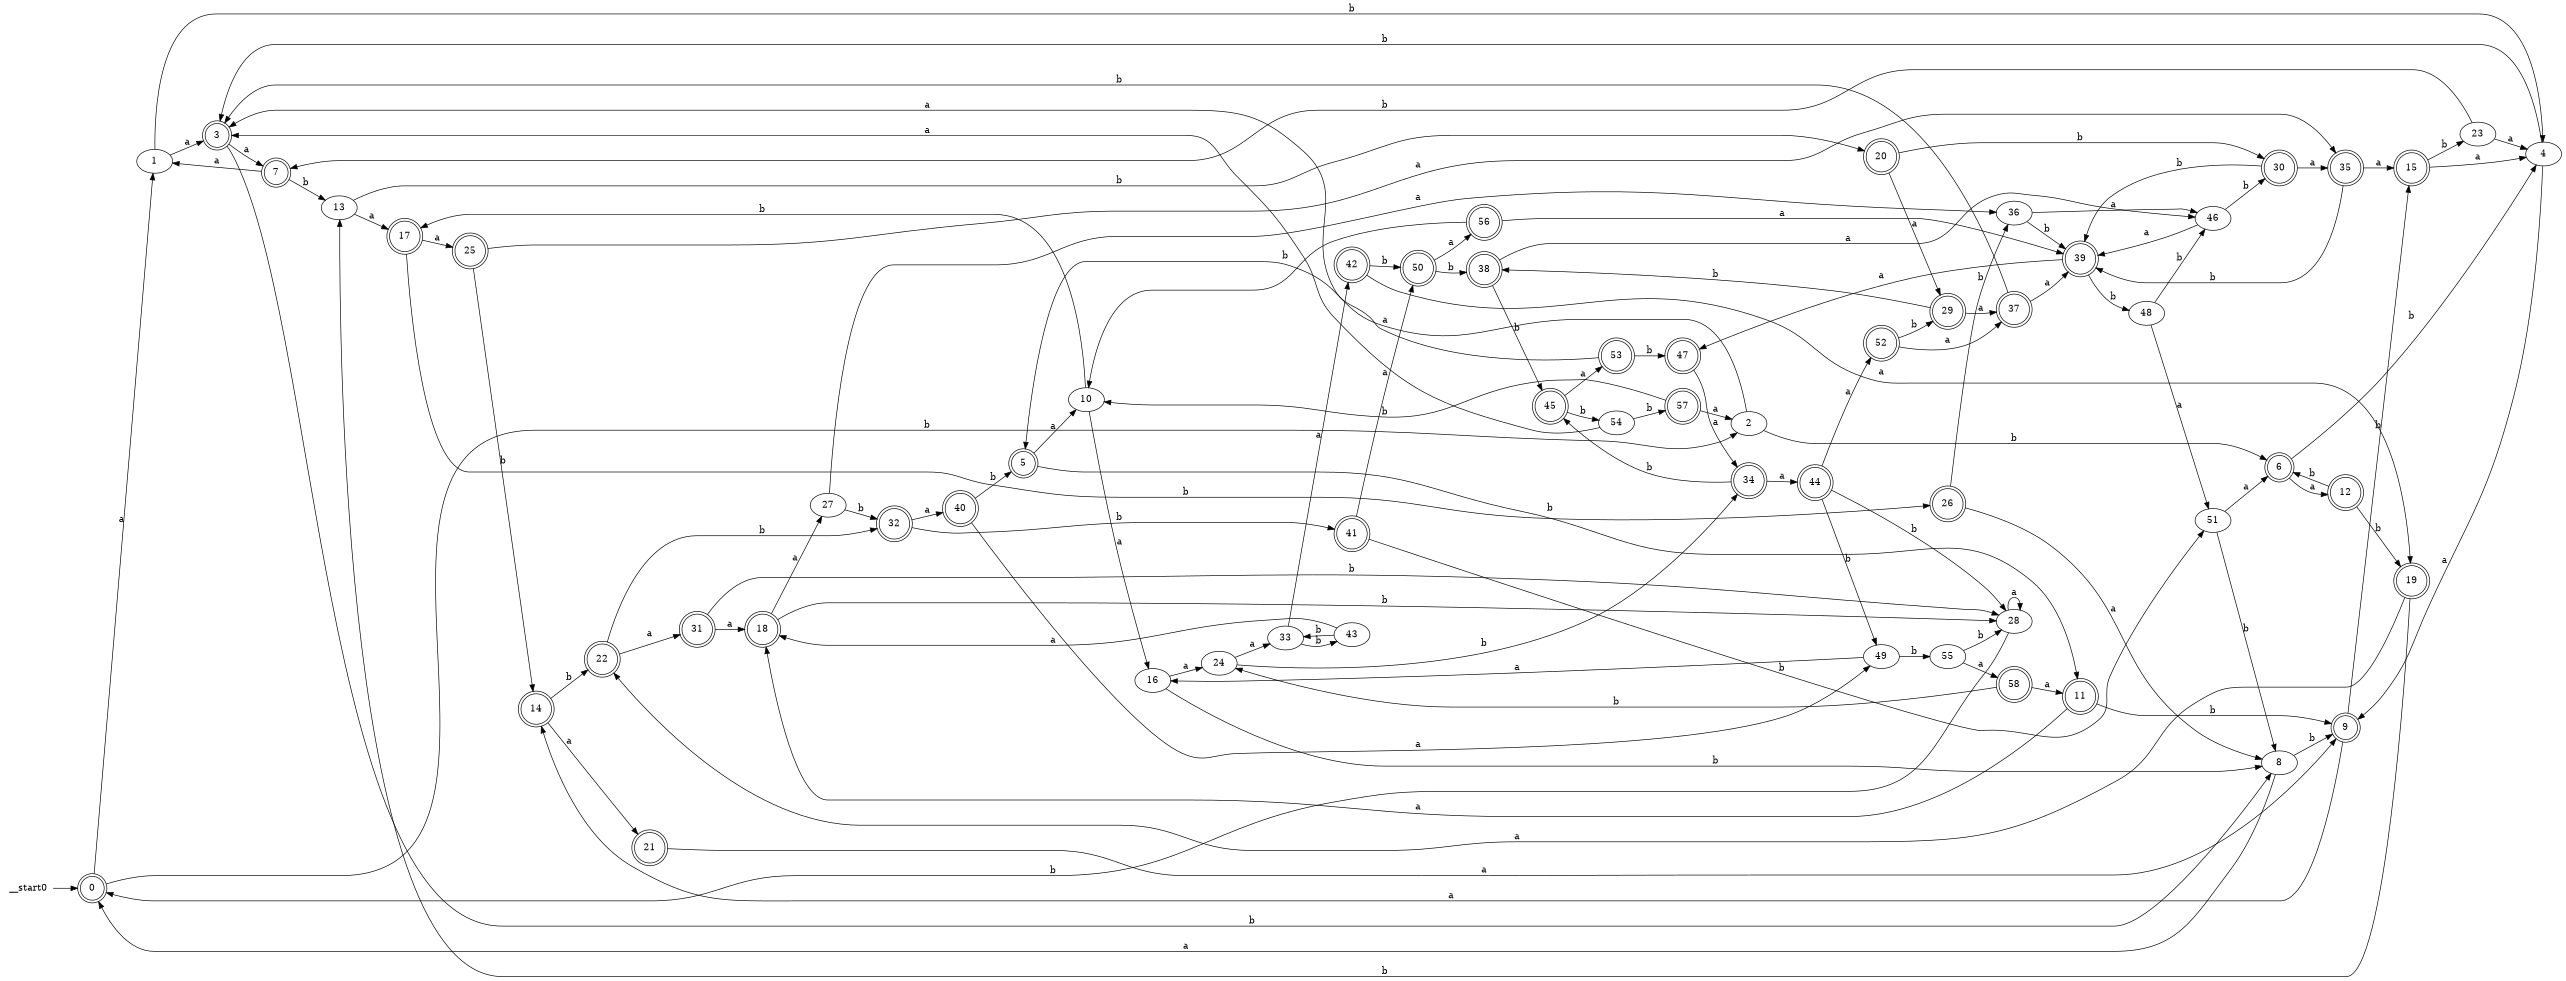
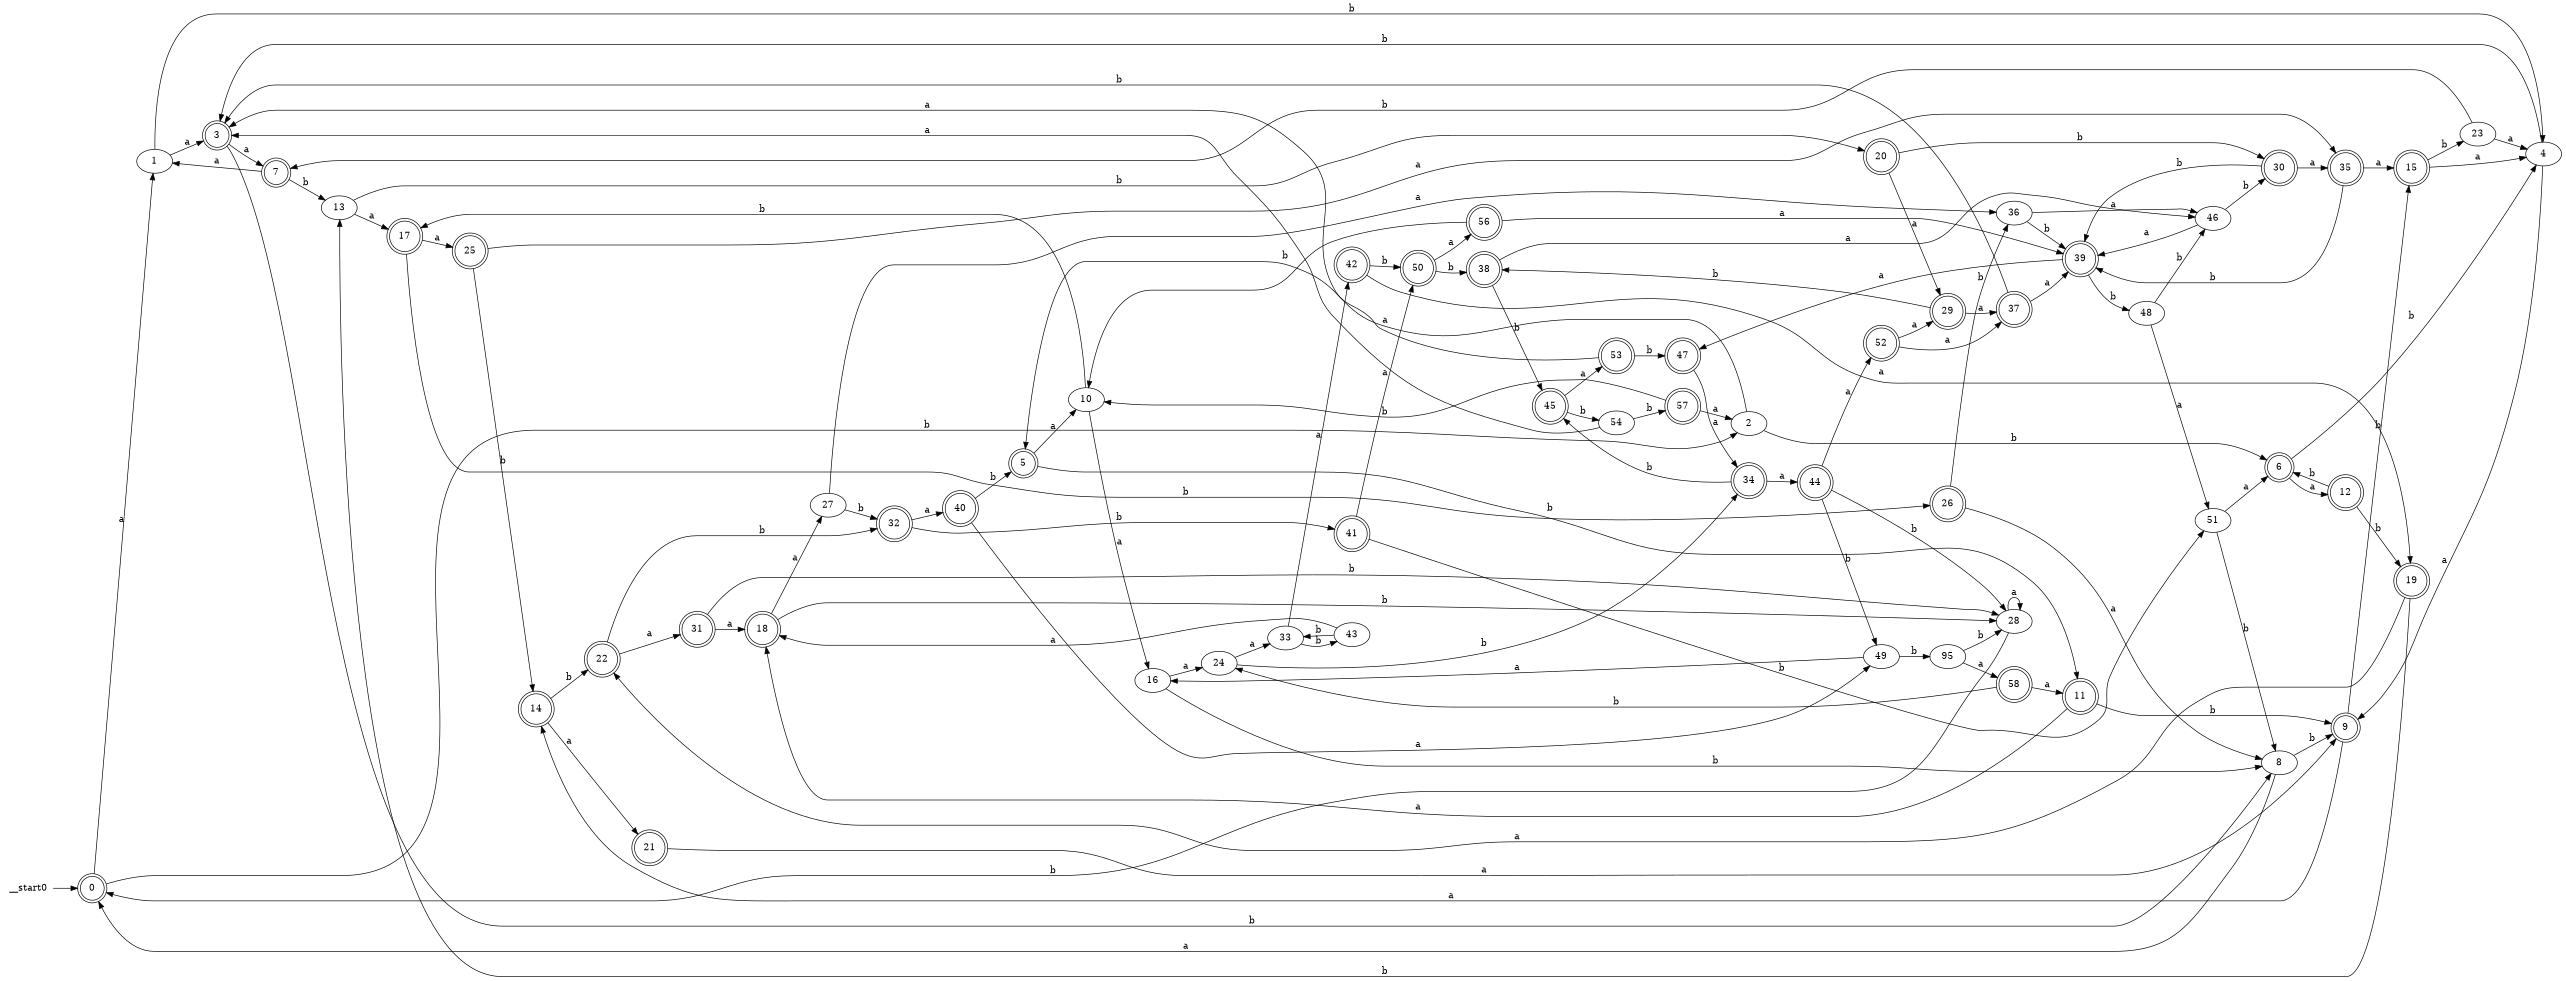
(1915, 325) -> (1915, 325)
(1948, 657) -> (1948, 657)
